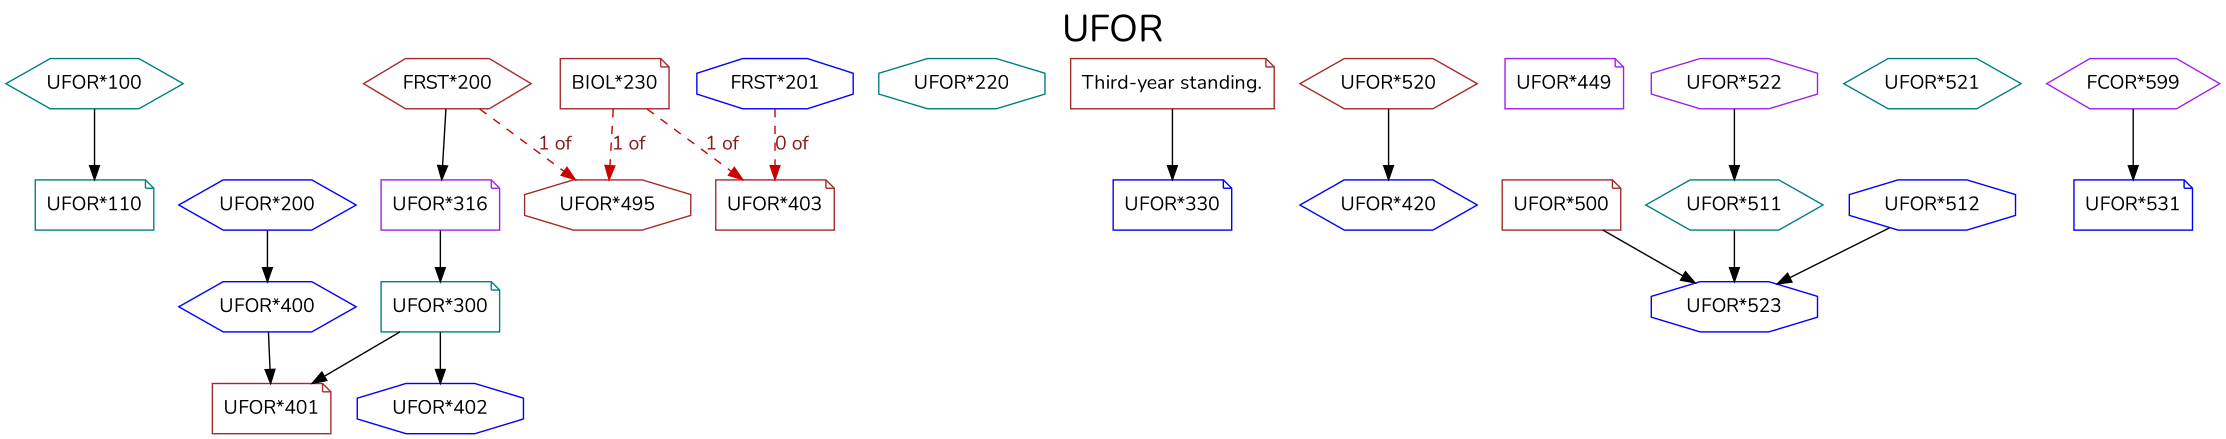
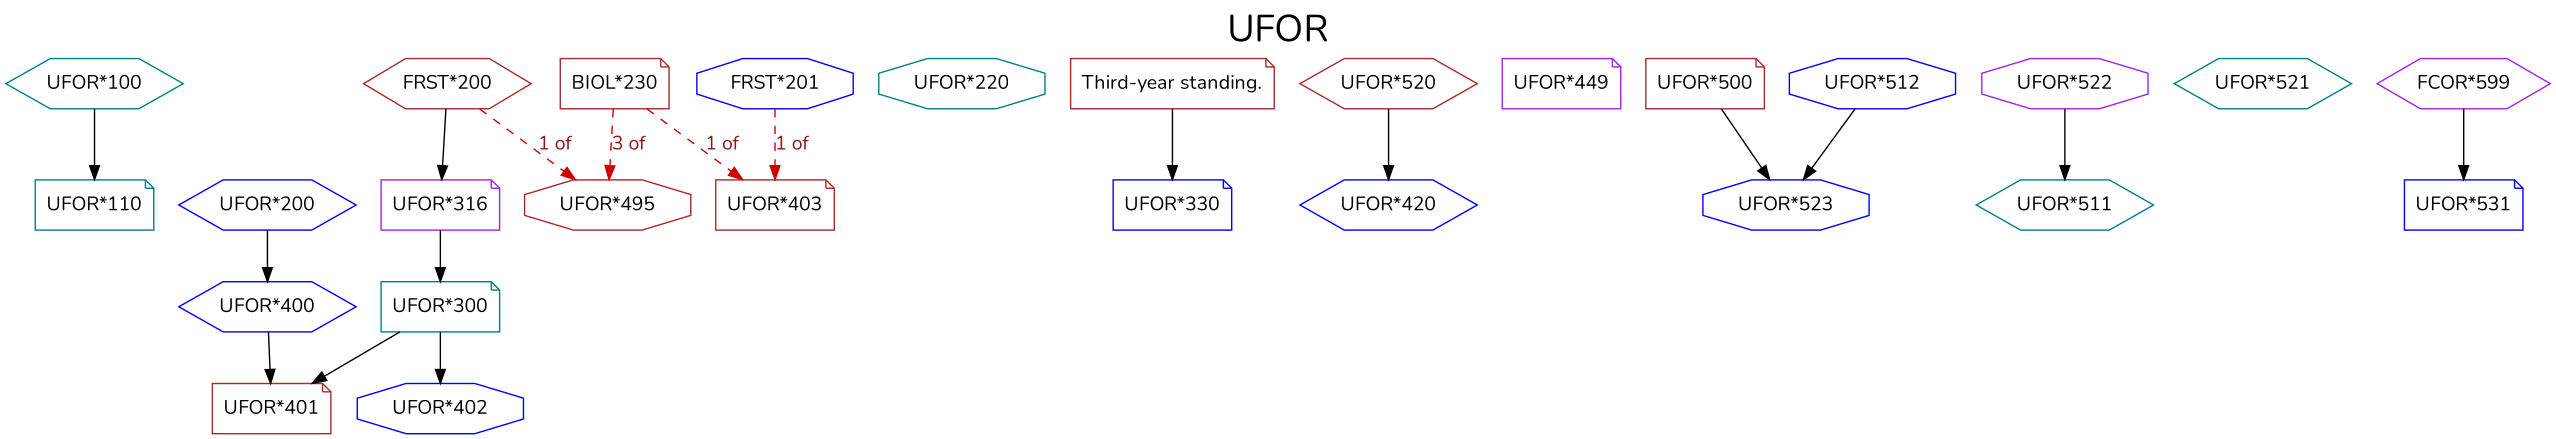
(629, 144) -> (629, 144)
(792, 144) -> (792, 144)
(1734, 249) -> none
